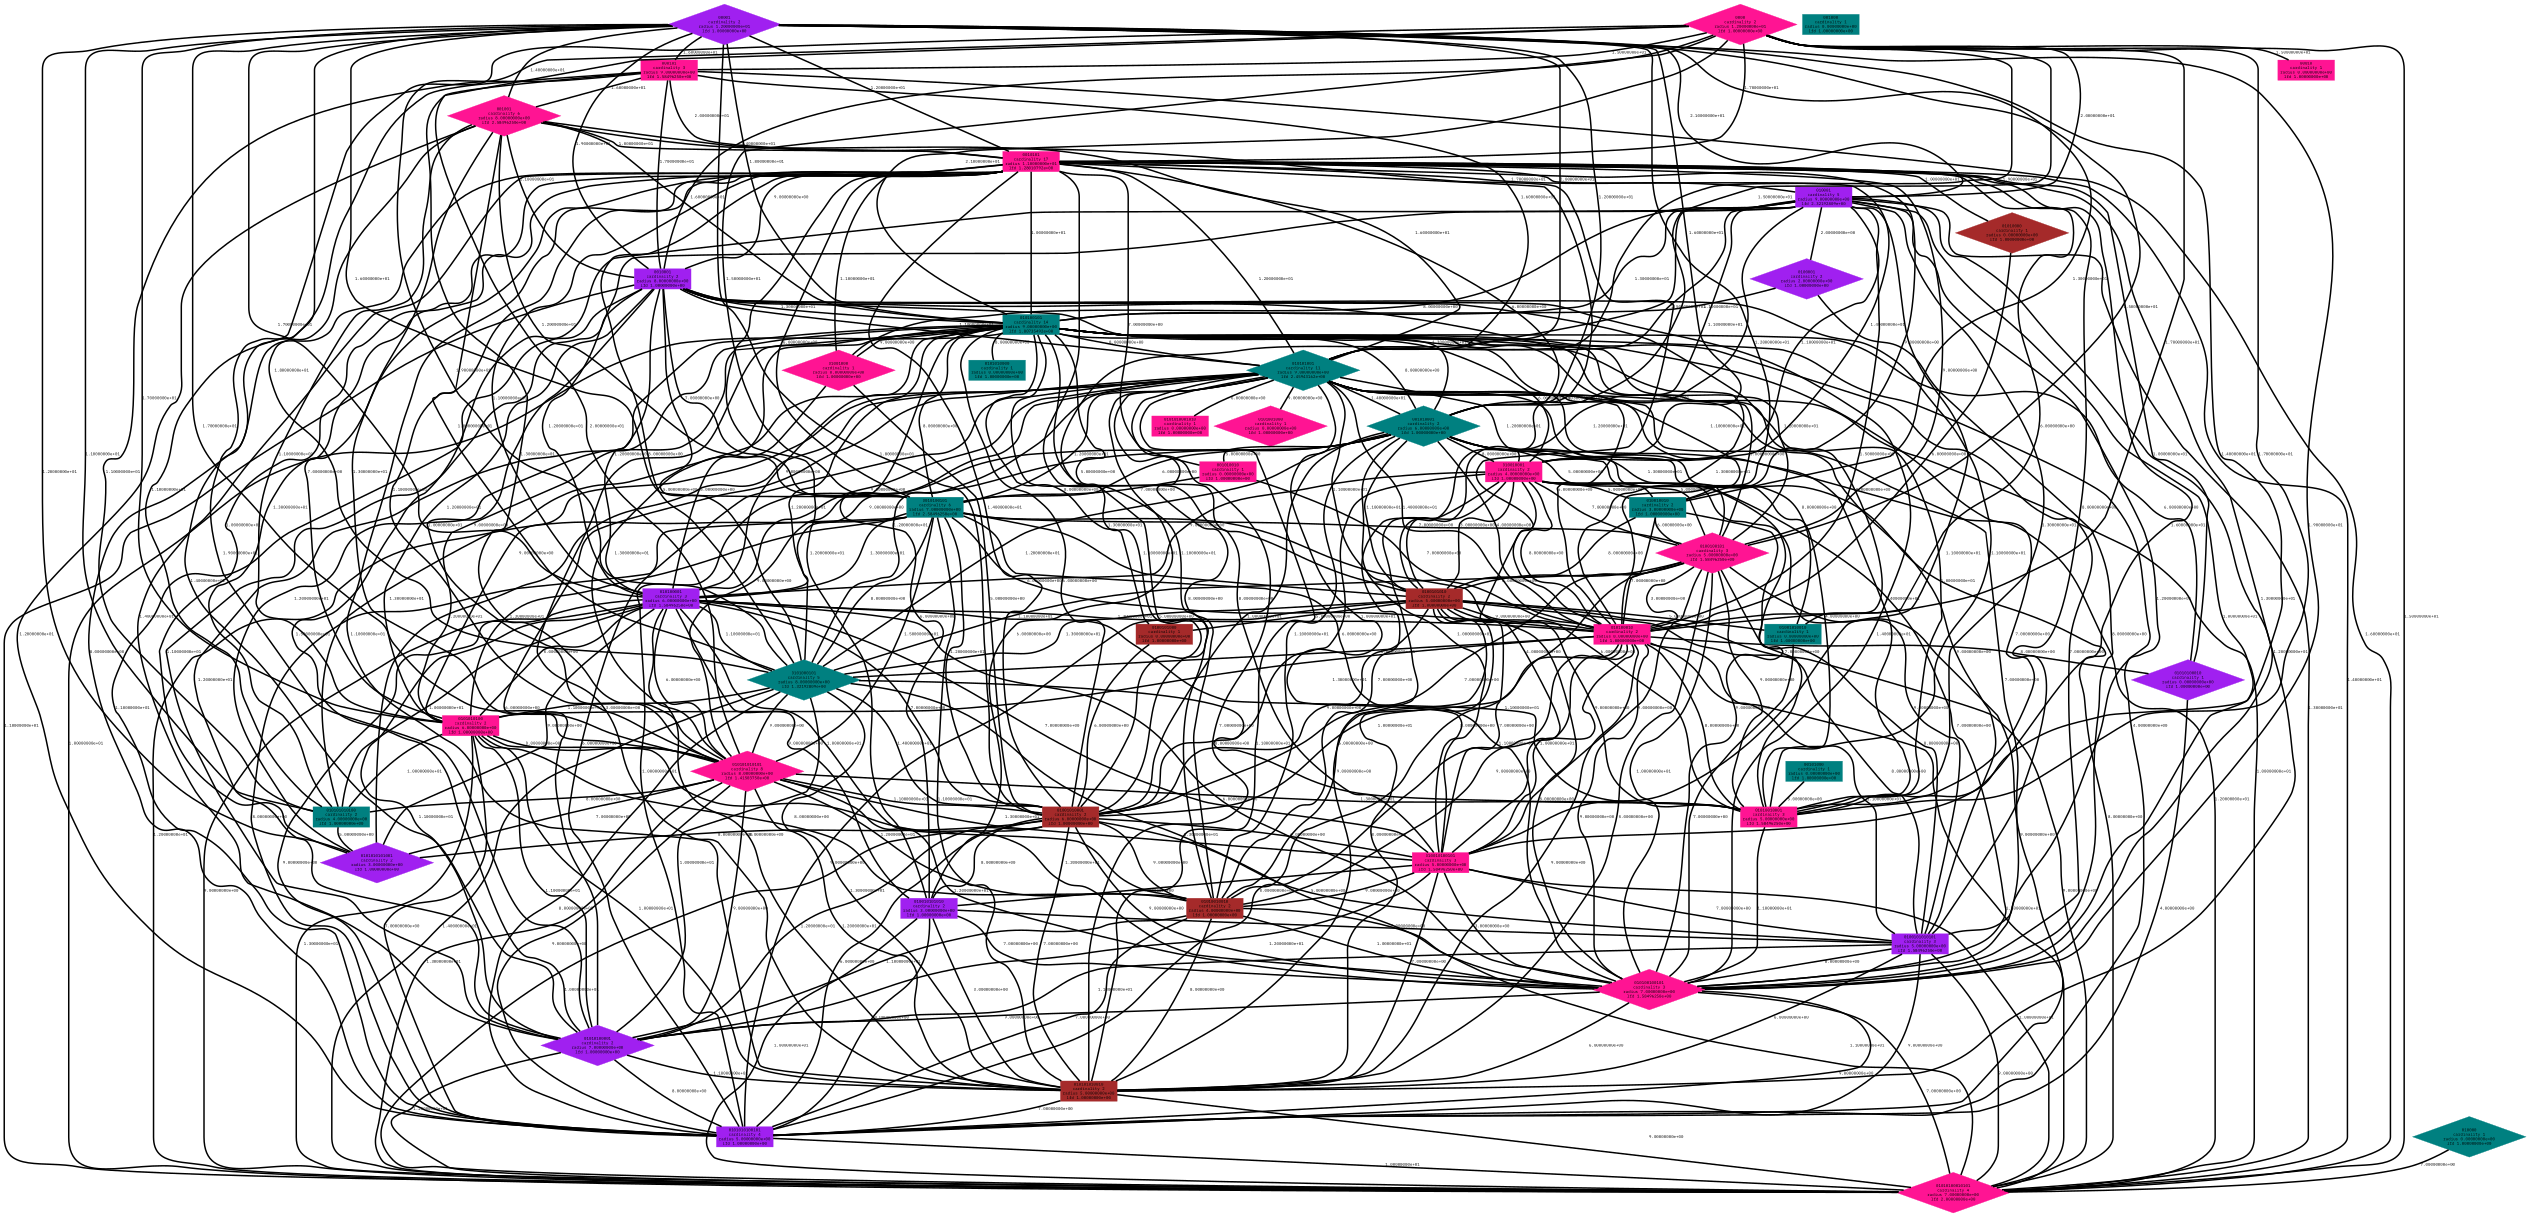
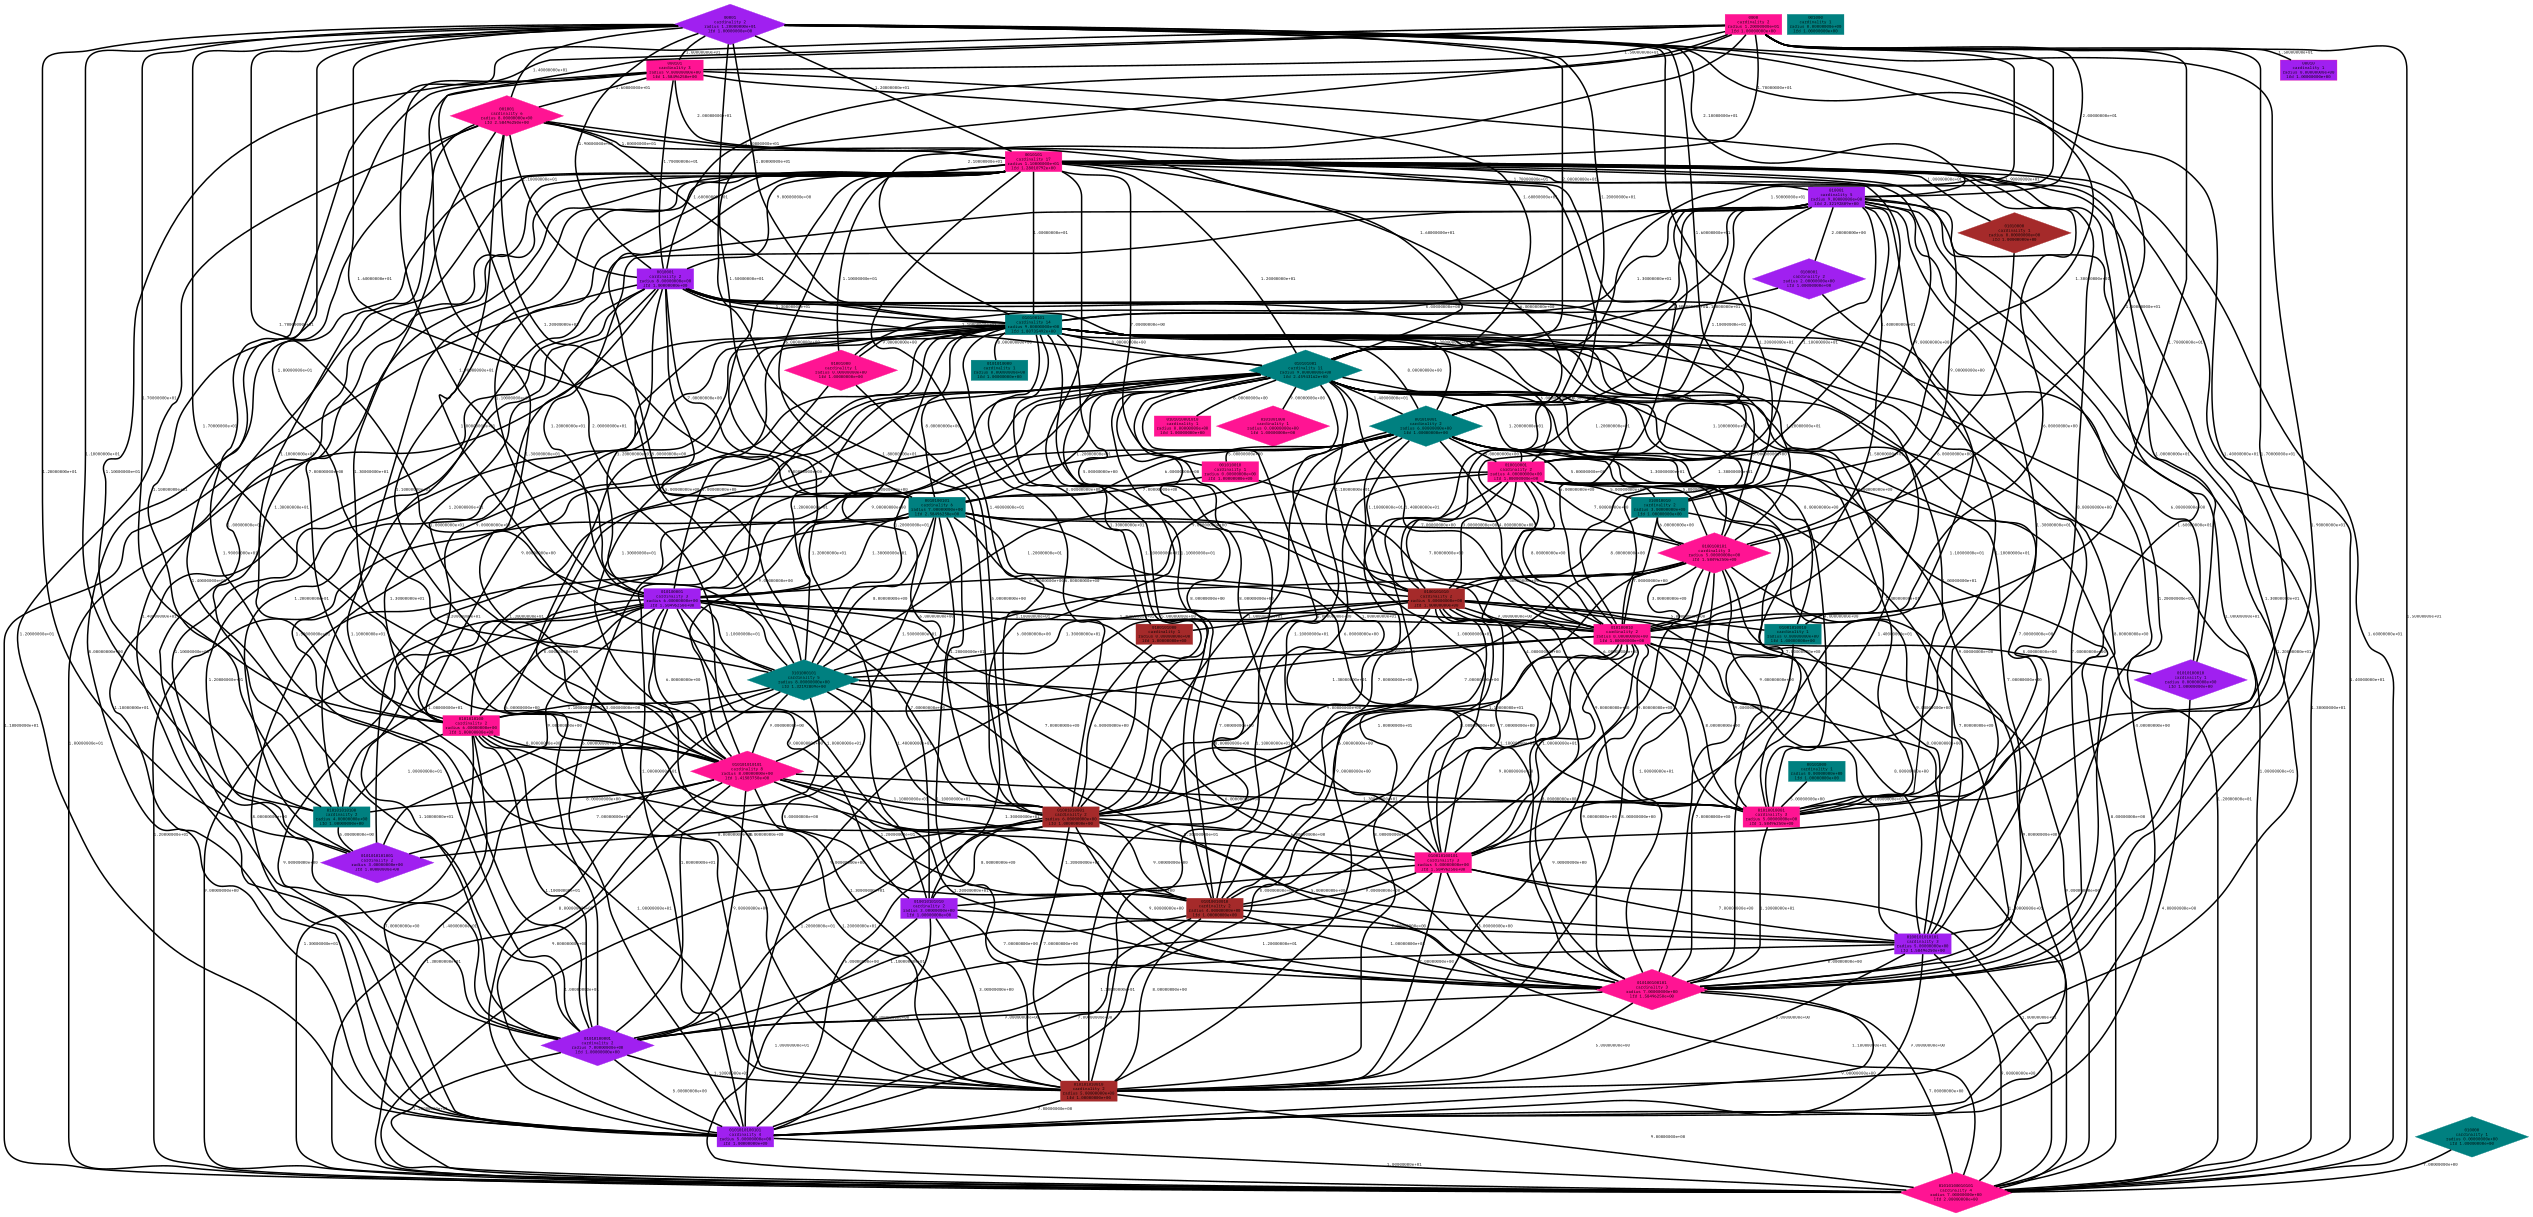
(1740, 24) -> (1754, 24)
(2306, 70) -> (2309, 70)
